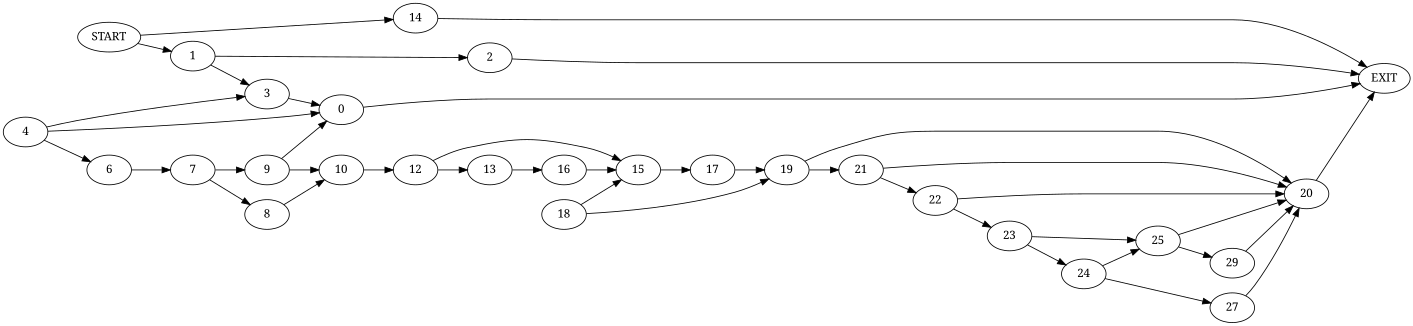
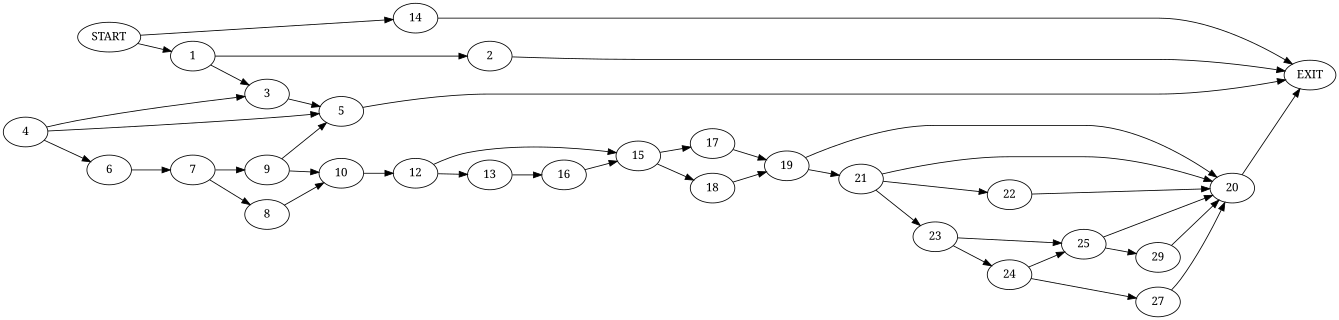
(341, 110) -> (341, 111)
(598, 194) -> (672, 170)
(969, 216) -> (895, 205)
